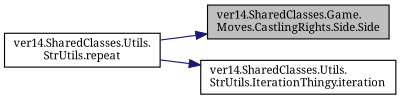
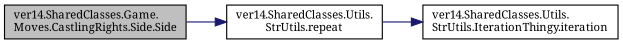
(178, 38) -> (201, 22)
